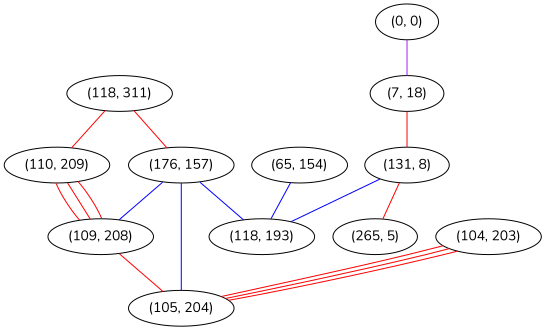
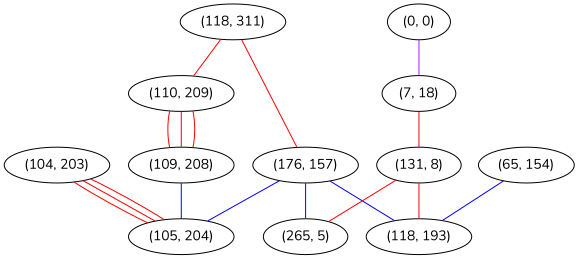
(336, 200) -> (419, 201)
(141, 201) -> (306, 201)
(141, 273) -> (181, 201)
